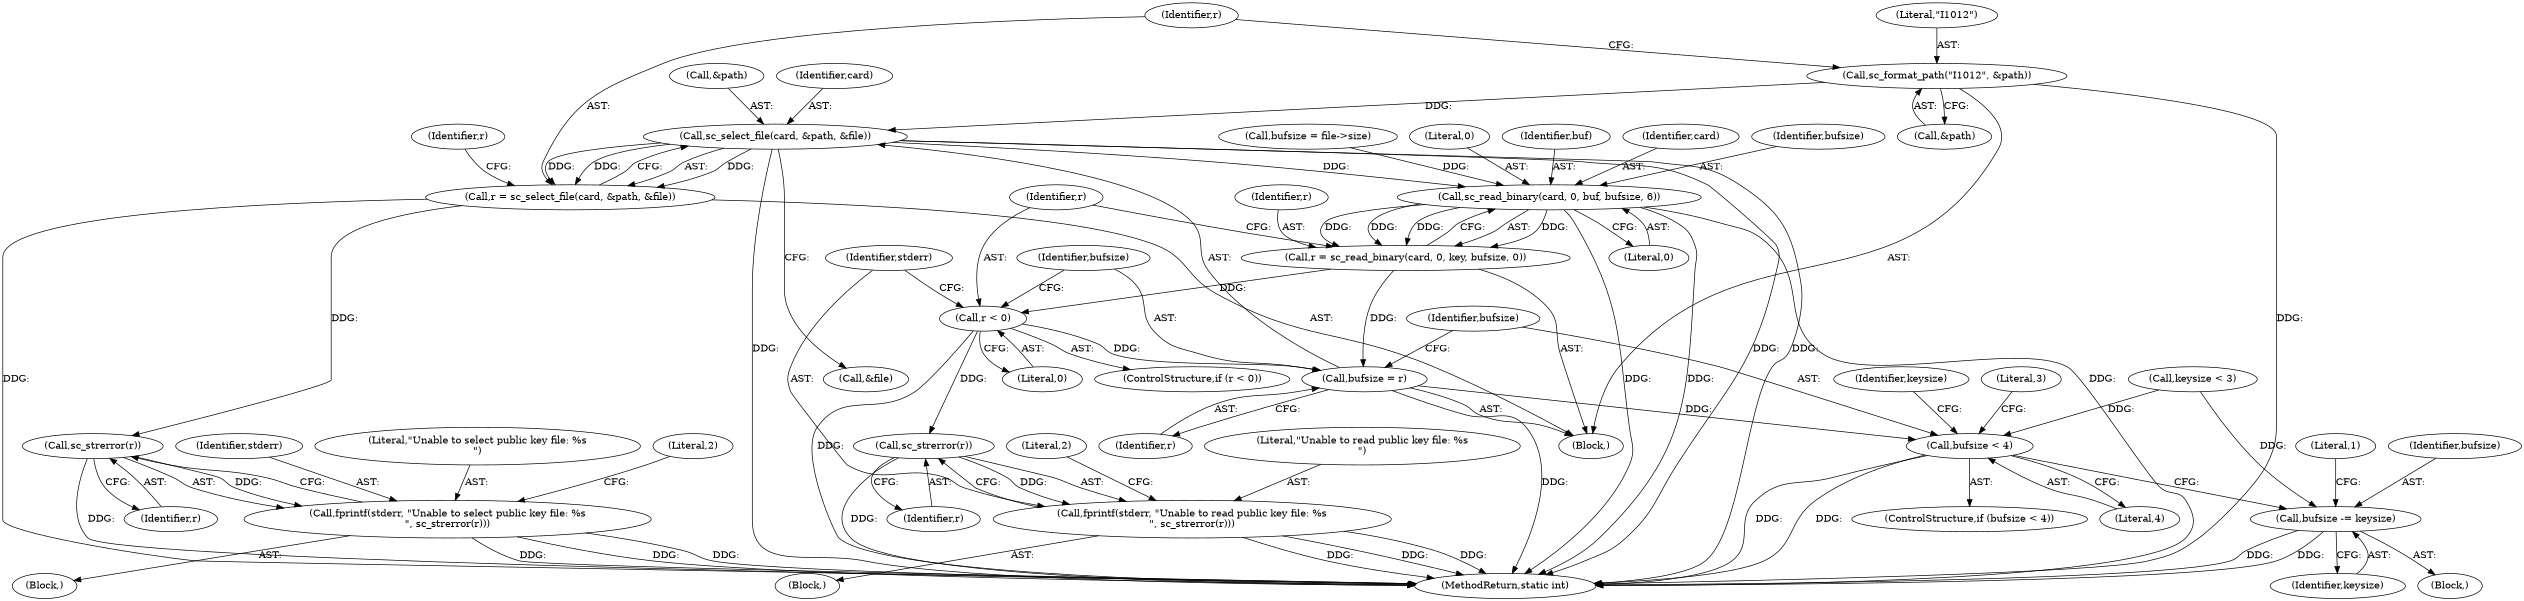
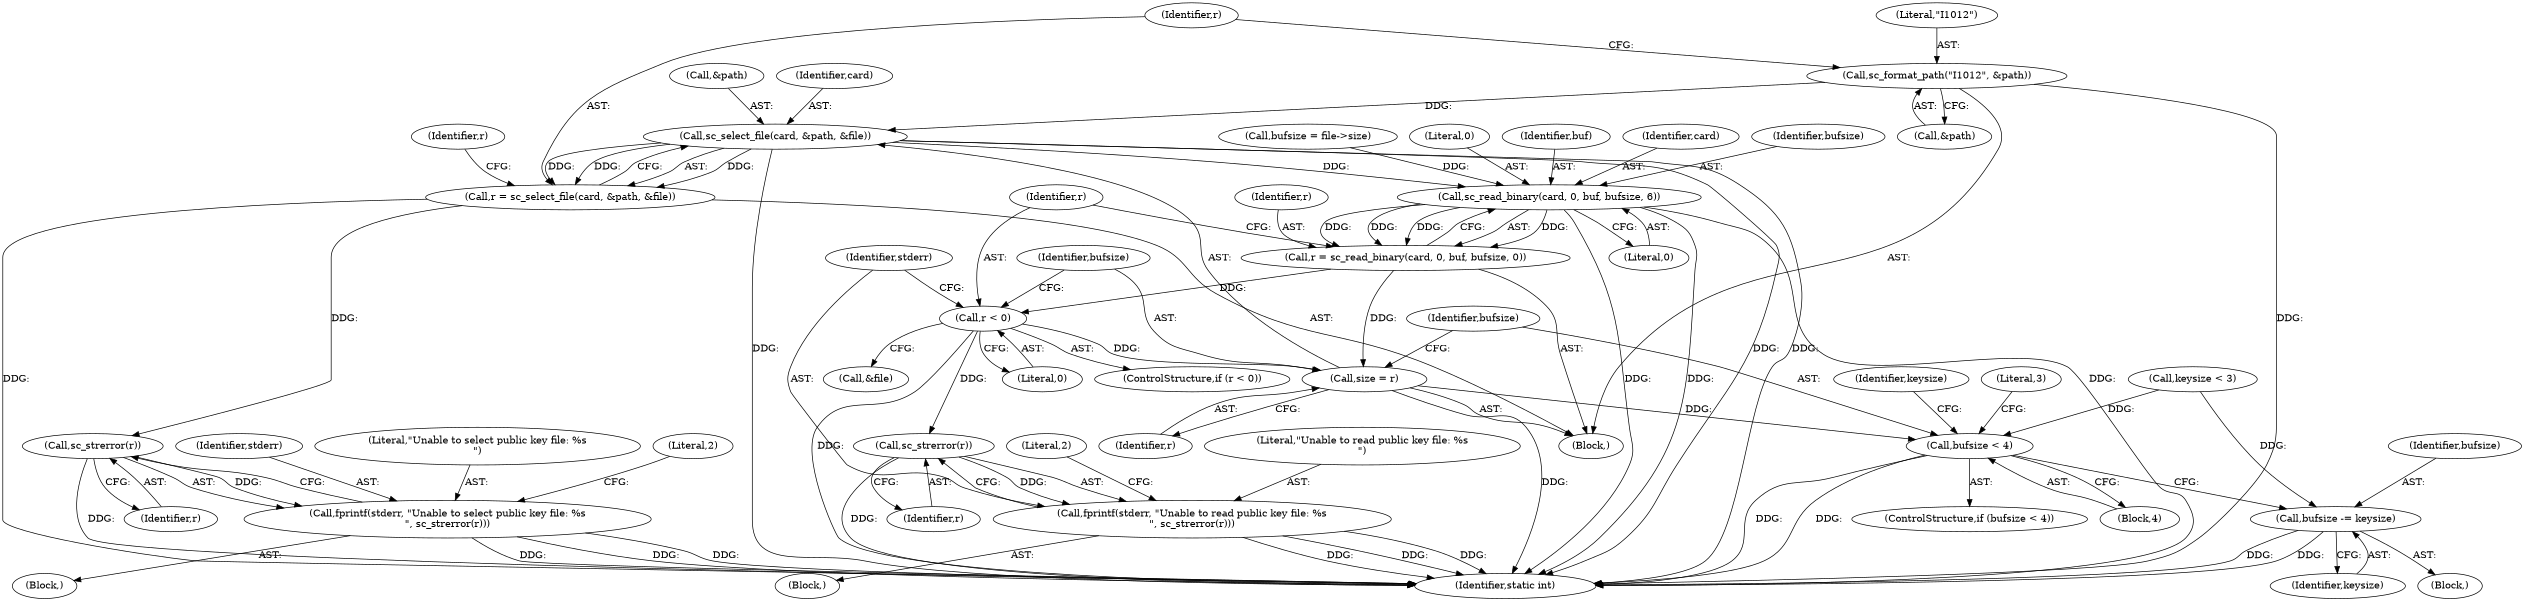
(1406, 258) -> (1406, 258)
(784, 268) -> (905, 335)
(1364, 379) -> (1364, 379)
(2336, 446) -> none
(2140, 519) -> (2140, 519)
(1505, 586) -> (1505, 586)
